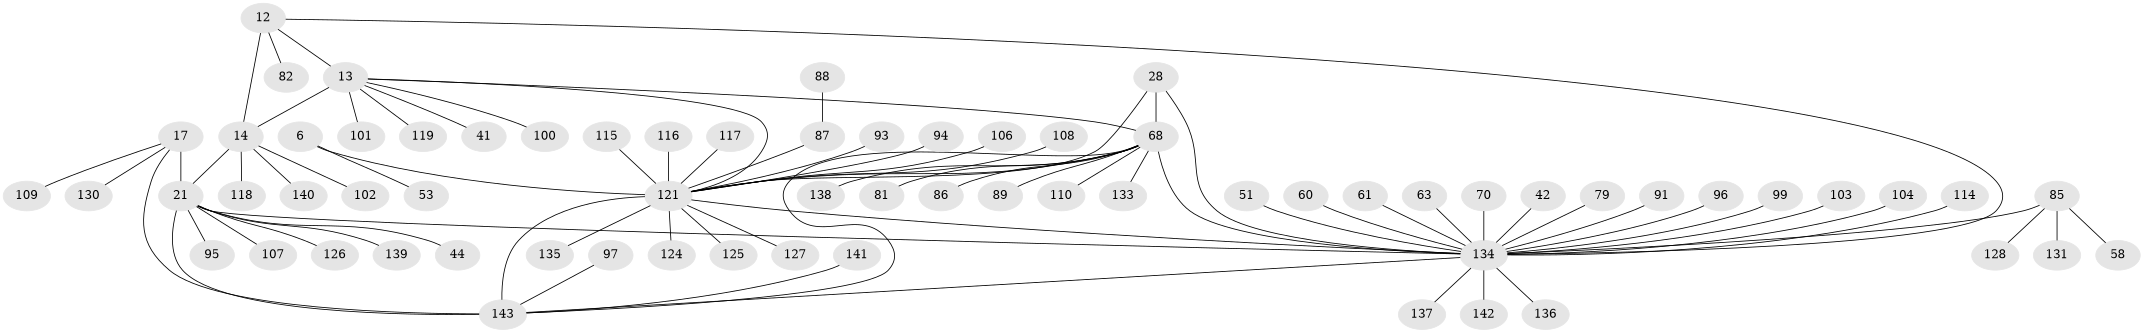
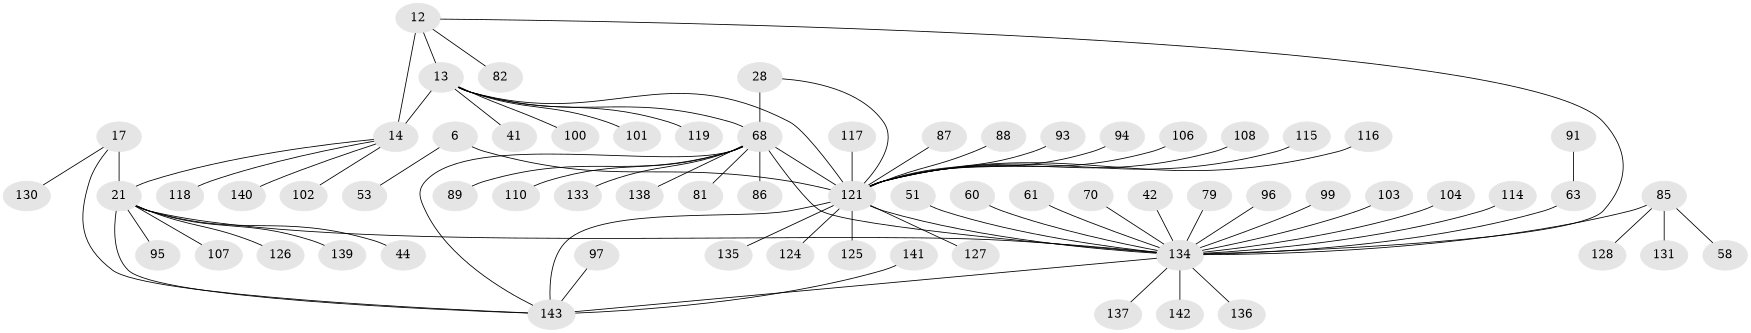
(822, 107) -> (940, 163)
(27, 196) -> none
(1252, 227) -> none
(1576, 230) -> (1574, 166)
